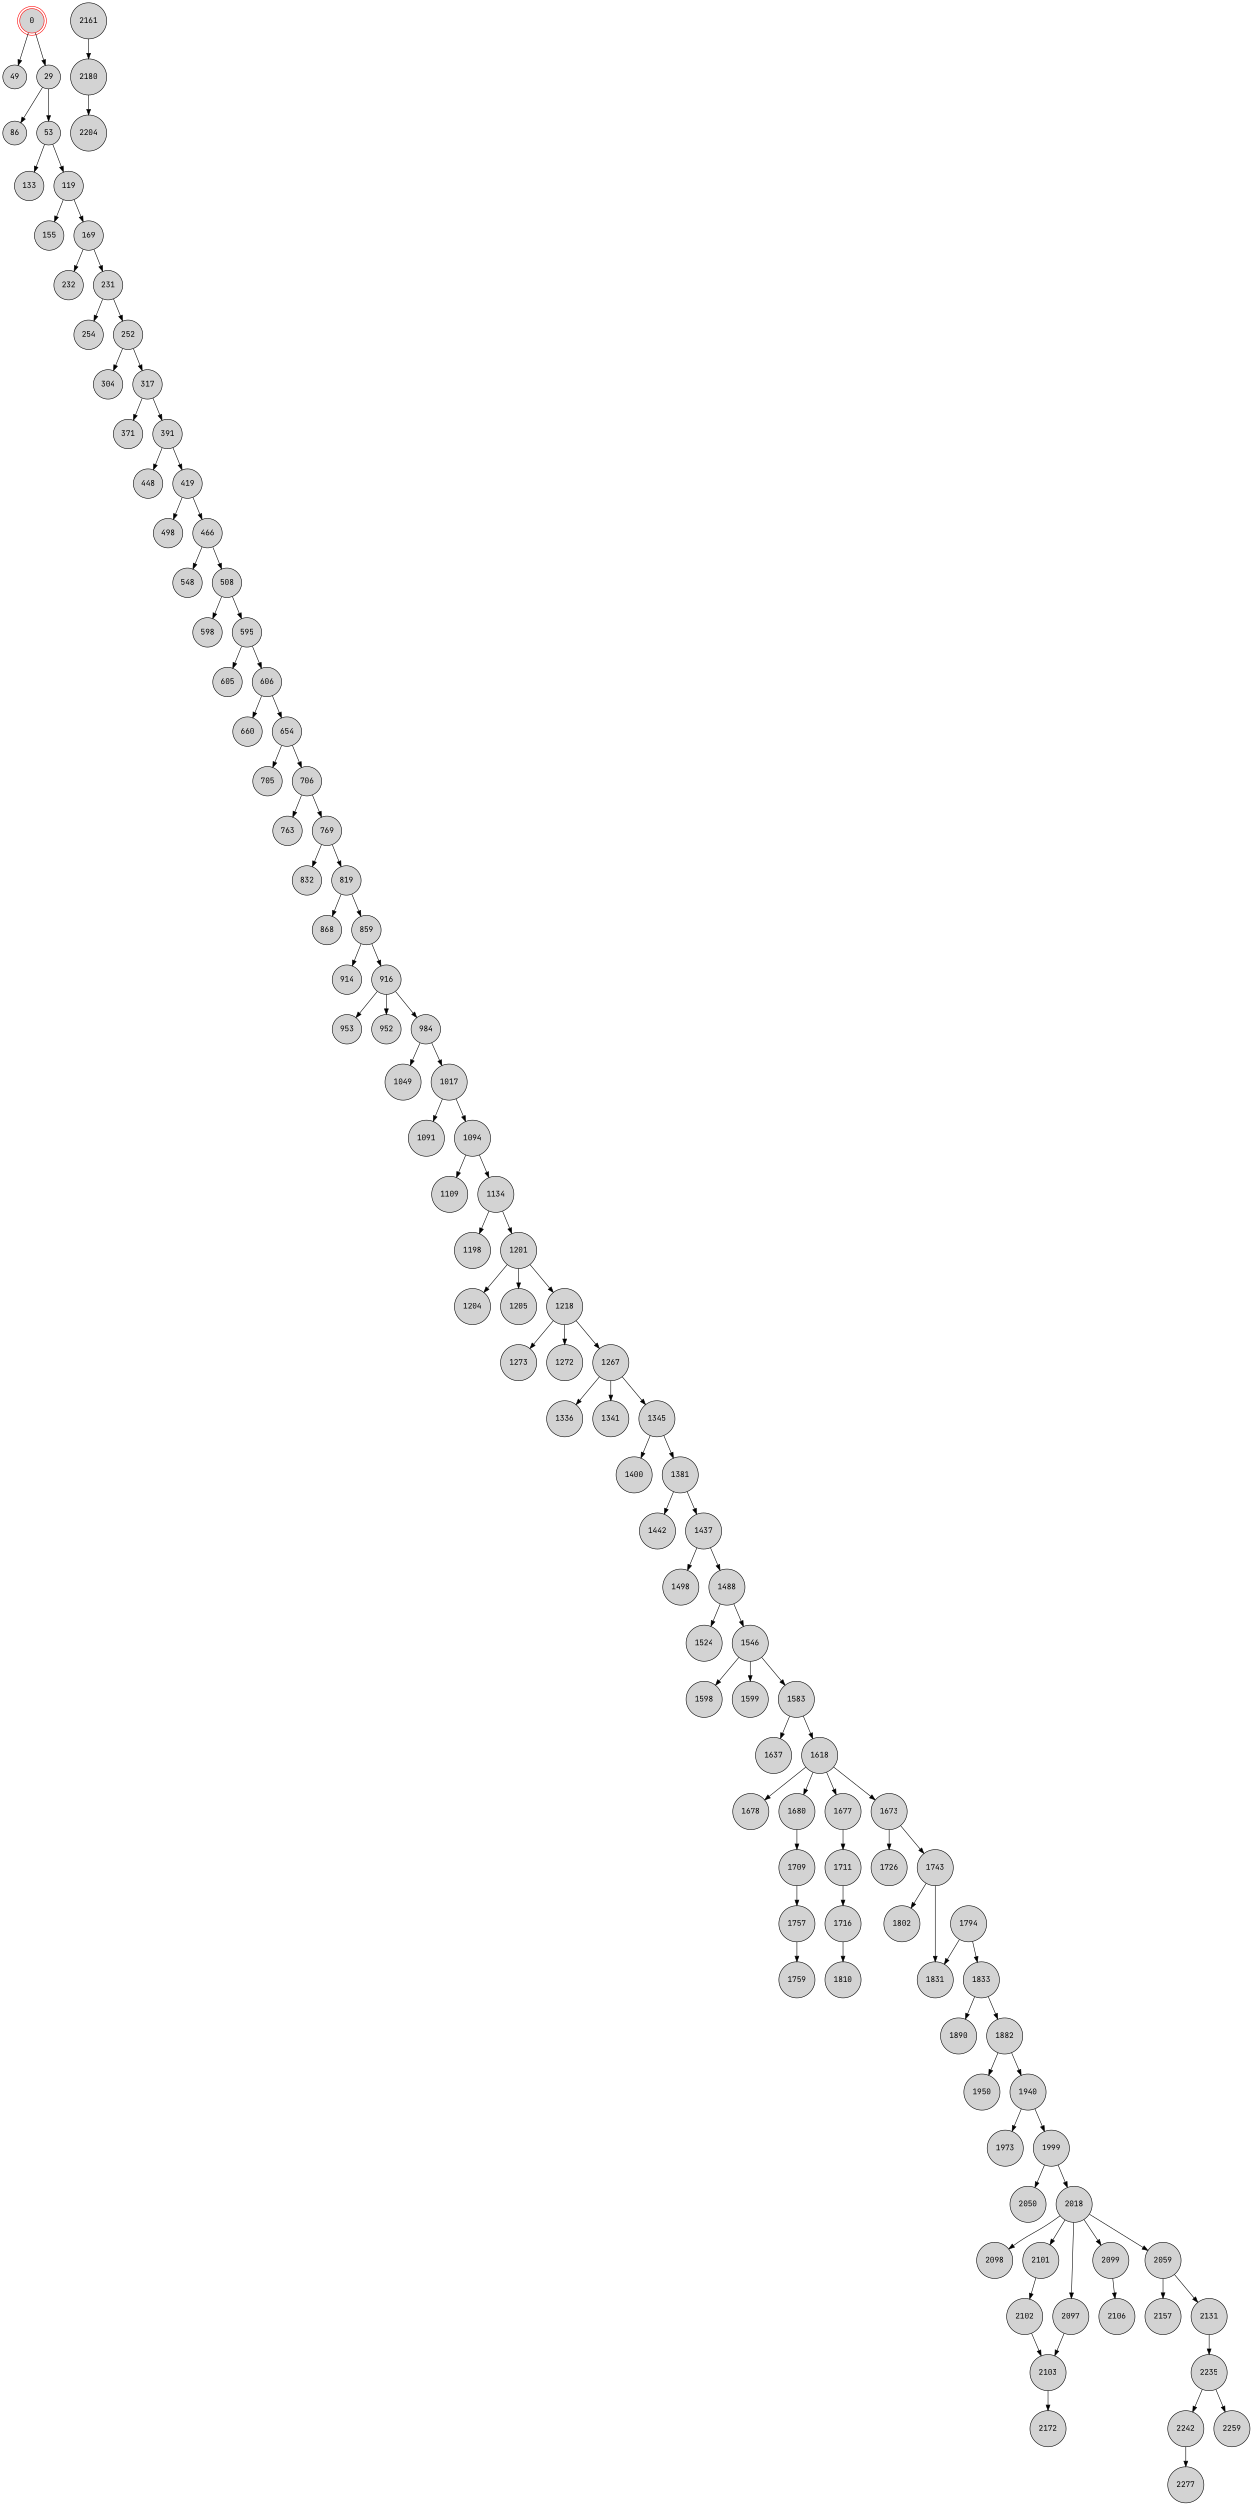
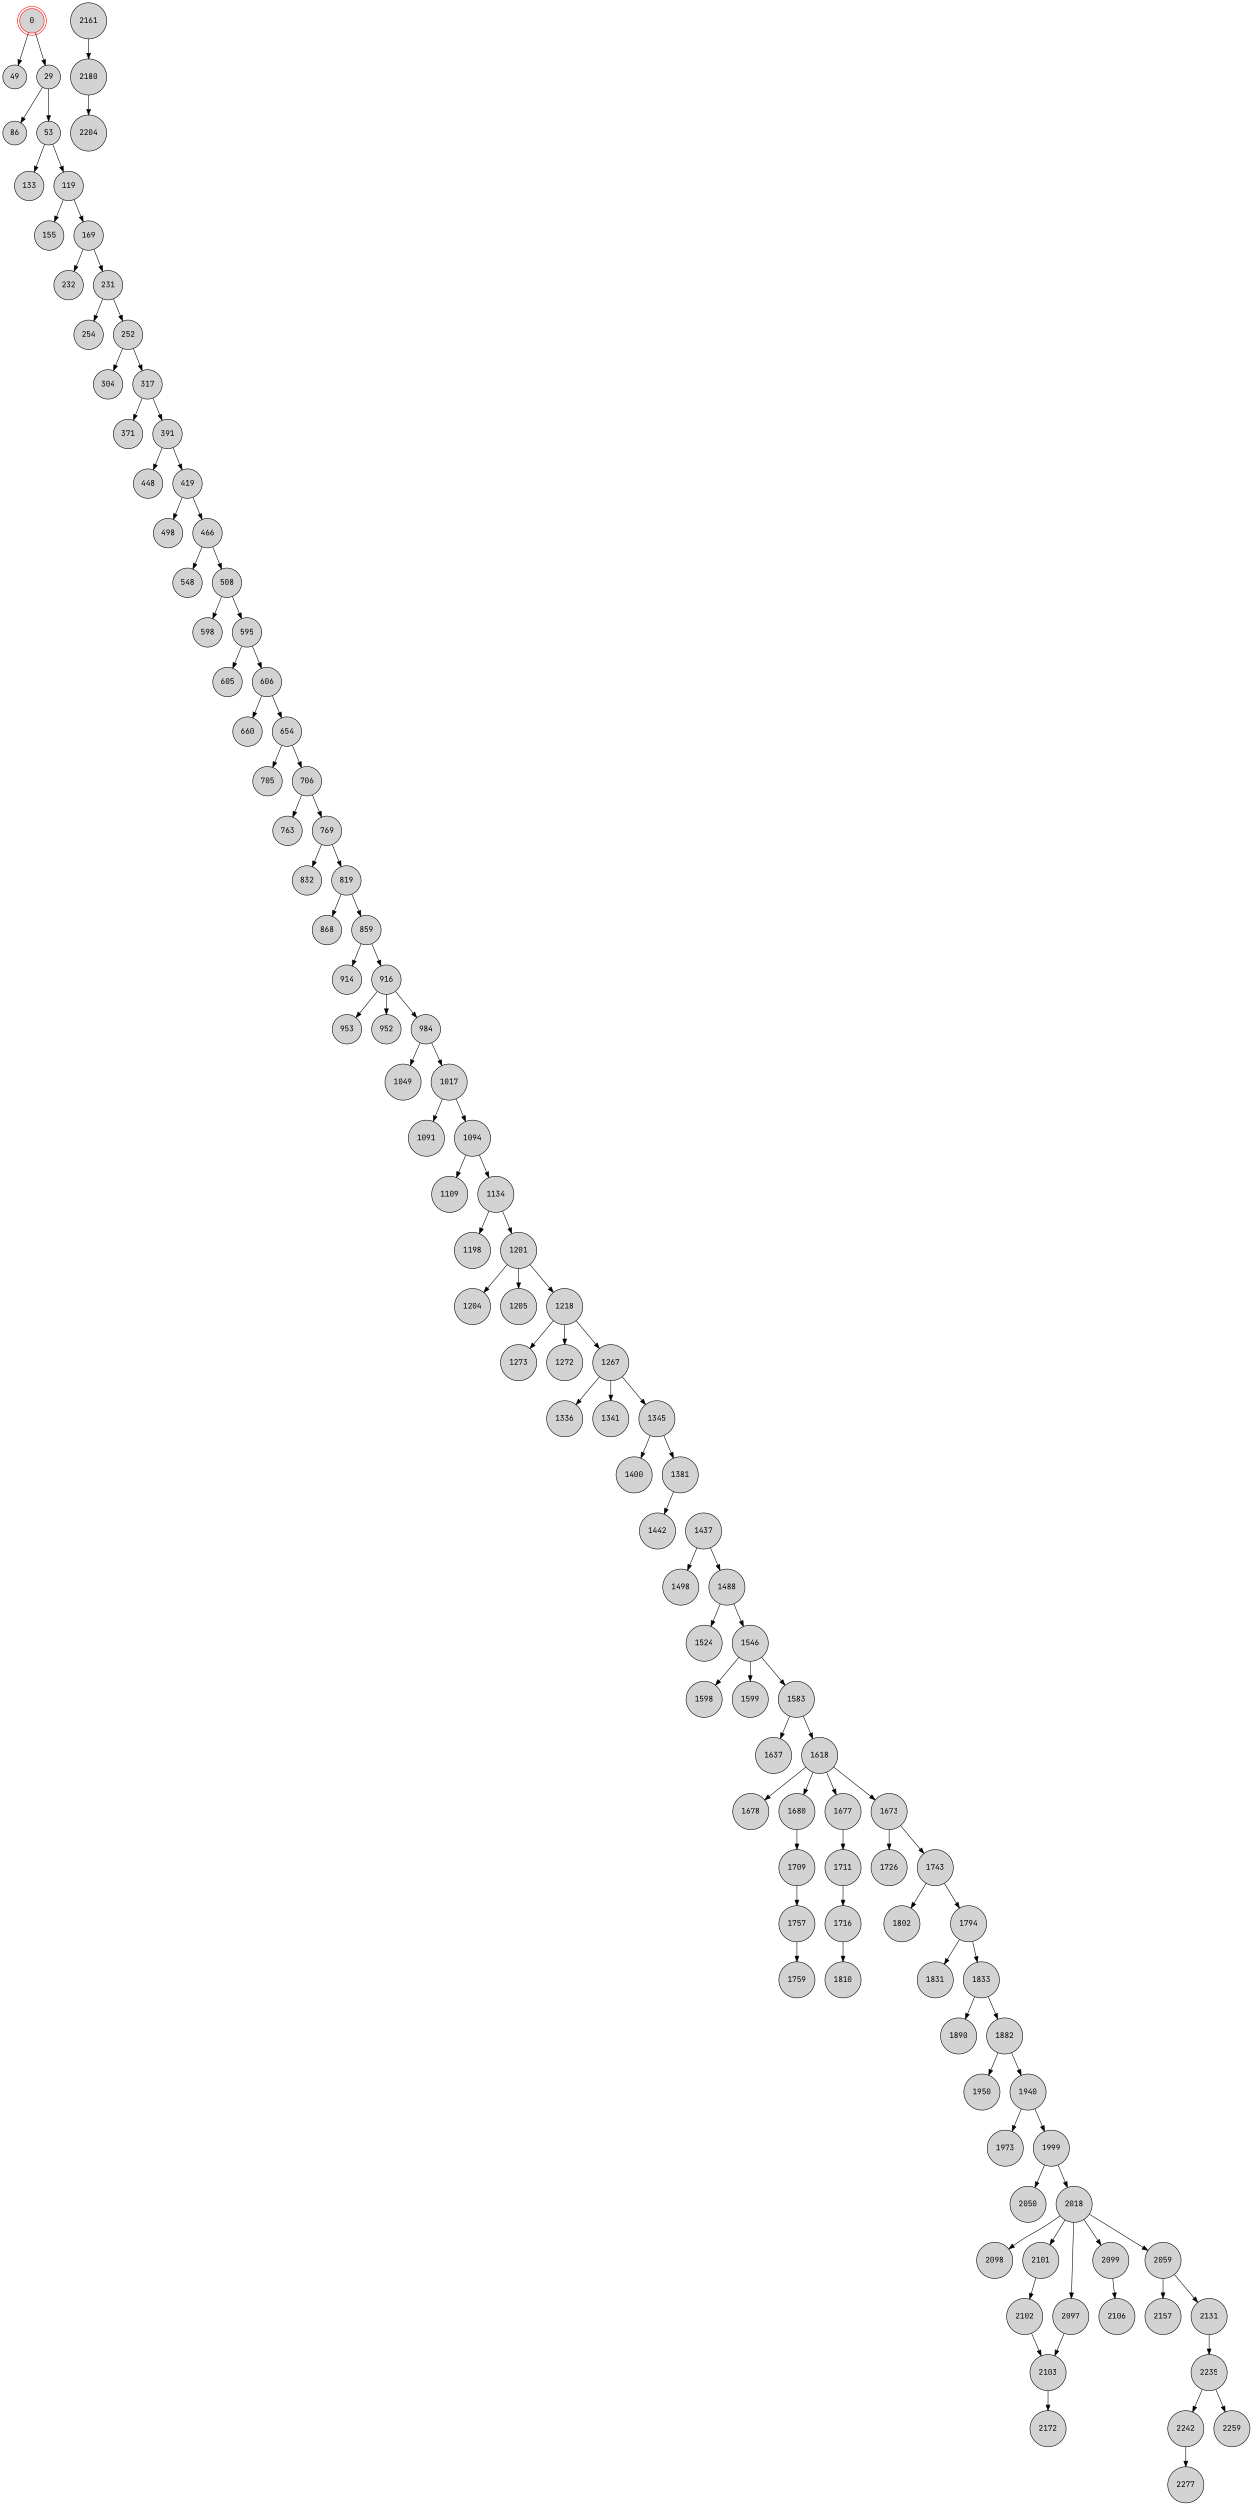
(691, 1500) -> none
(935, 1921) -> (950, 1893)
